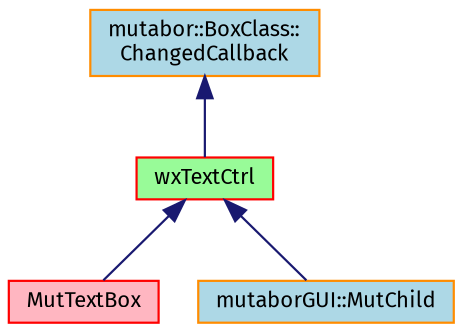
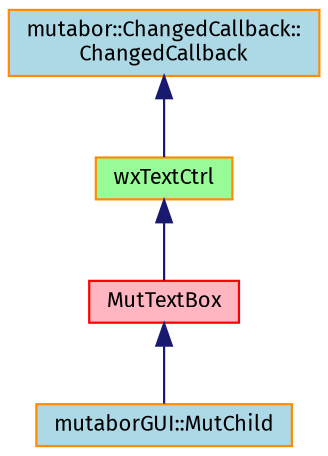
(205, 43) -> (164, 43)
(205, 178) -> (164, 178)
(274, 248) -> (164, 375)
